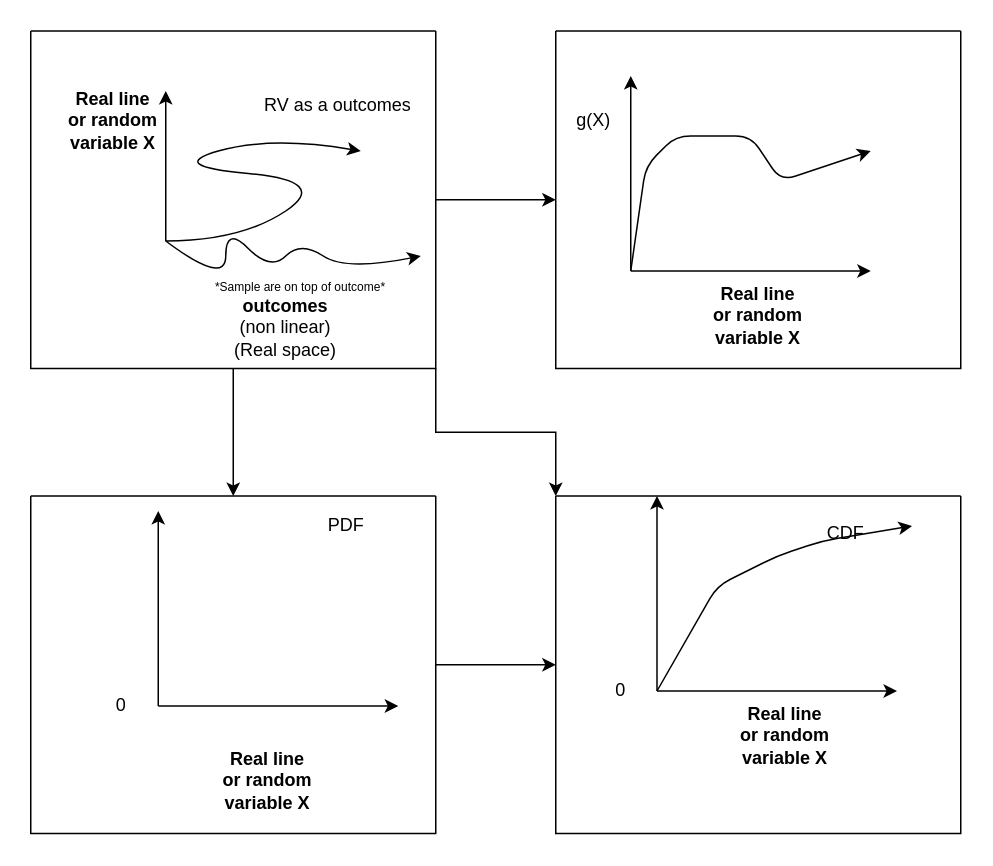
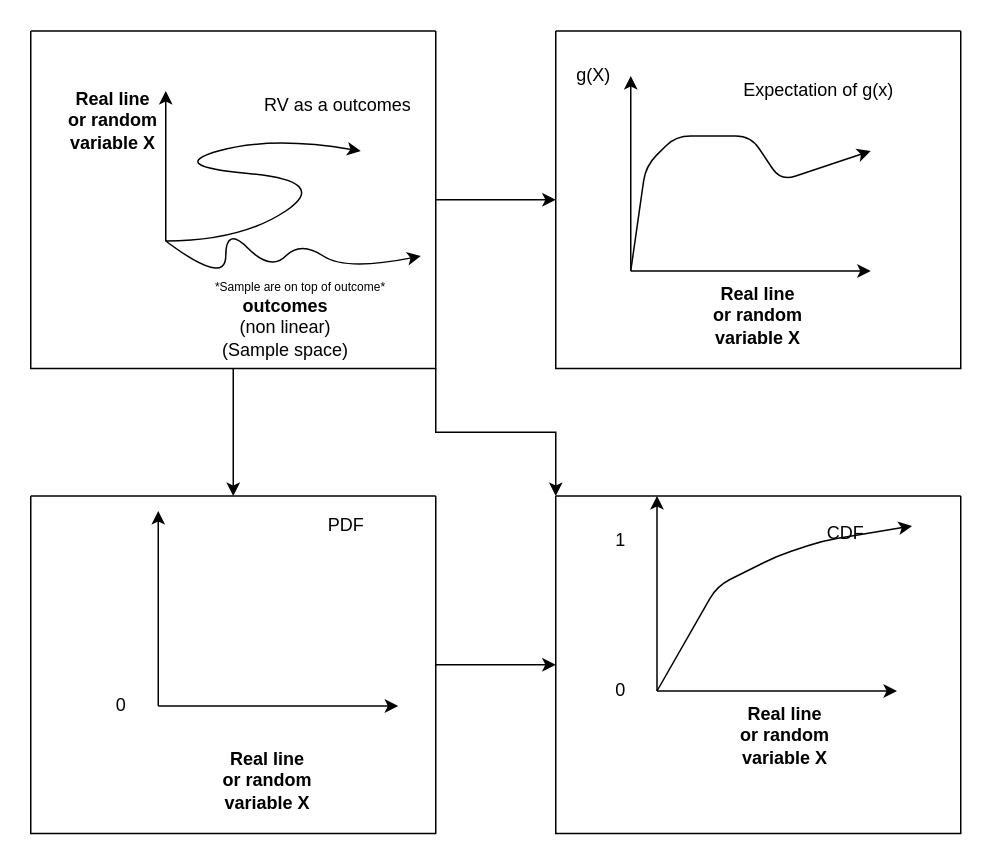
none -> (818, 91)
(593, 121) -> (593, 76)
(286, 328) -> (286, 328)
none -> (620, 541)
